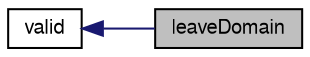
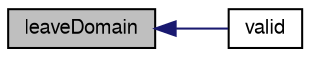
(129, 29) -> (202, 29)
